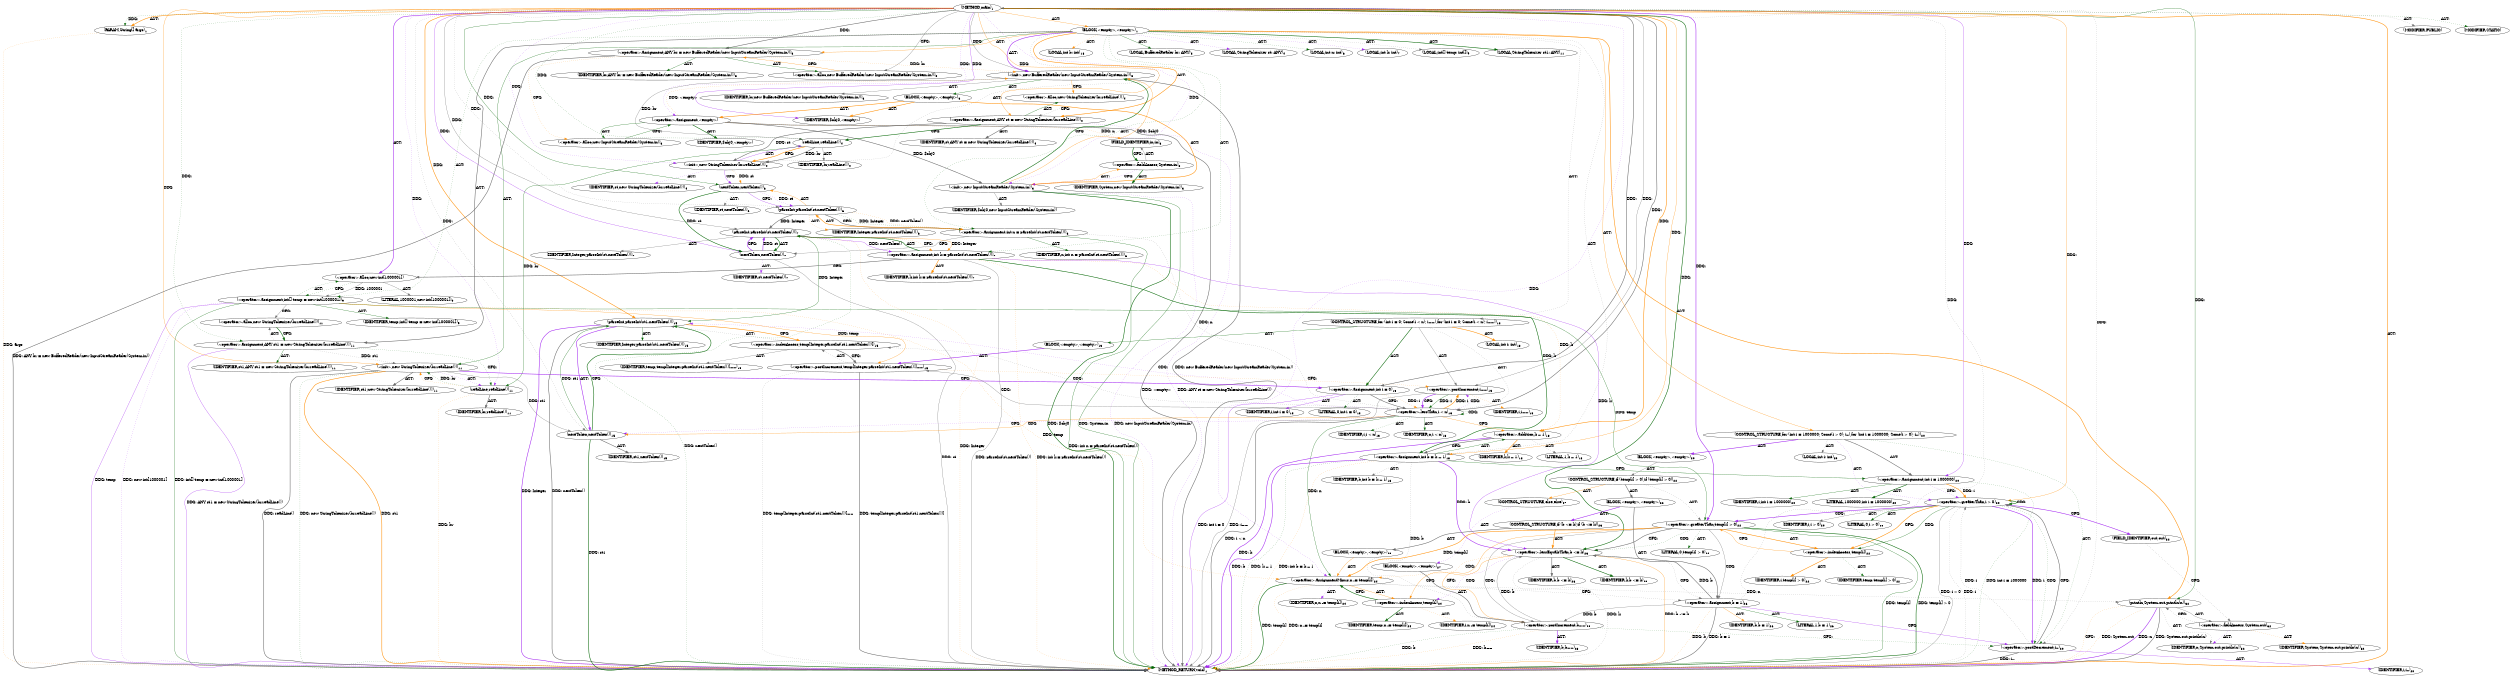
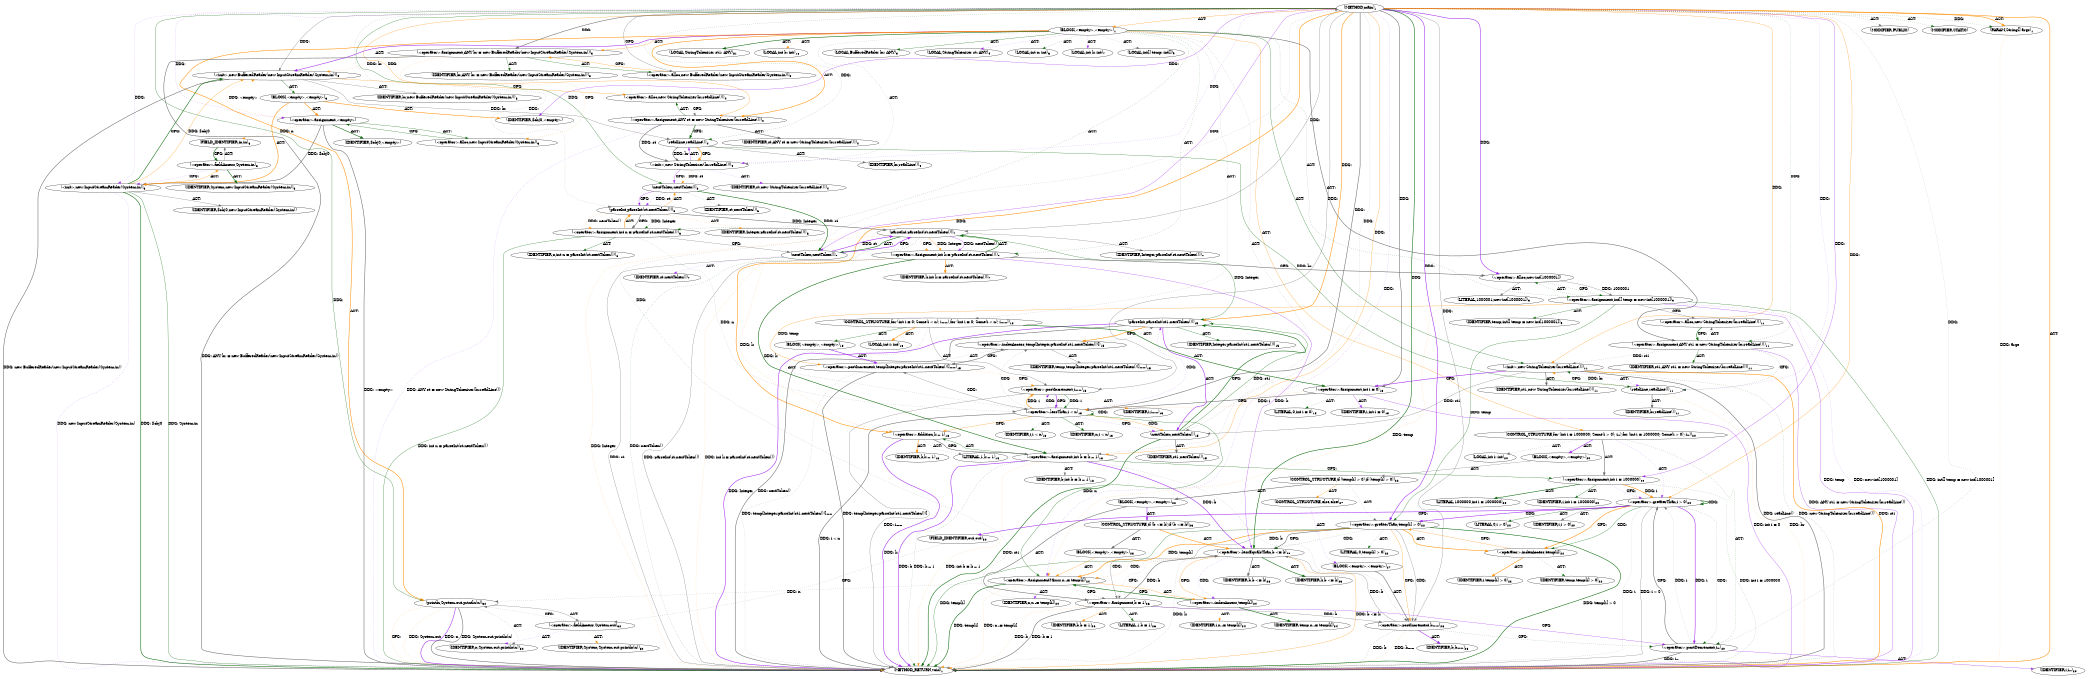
(1562, 53) -> (735, 53)
(398, 143) -> (1486, 143)
none -> (1443, 315)
